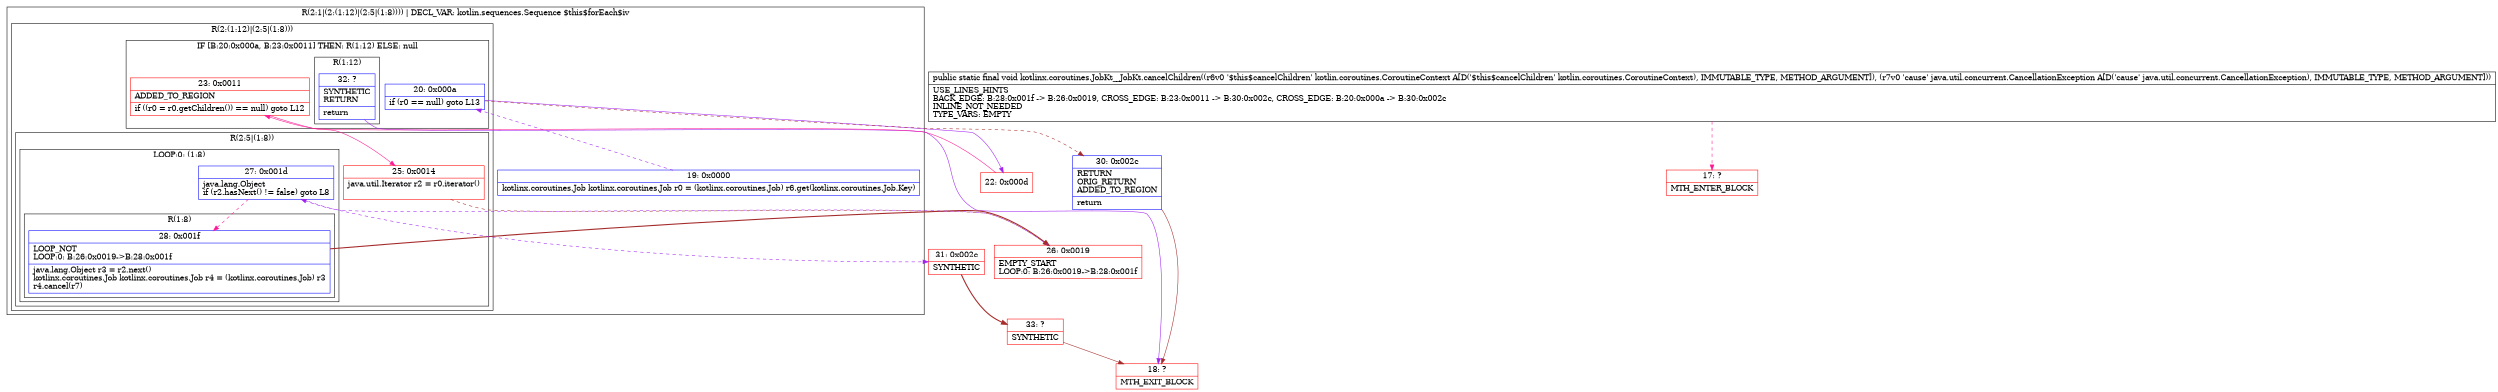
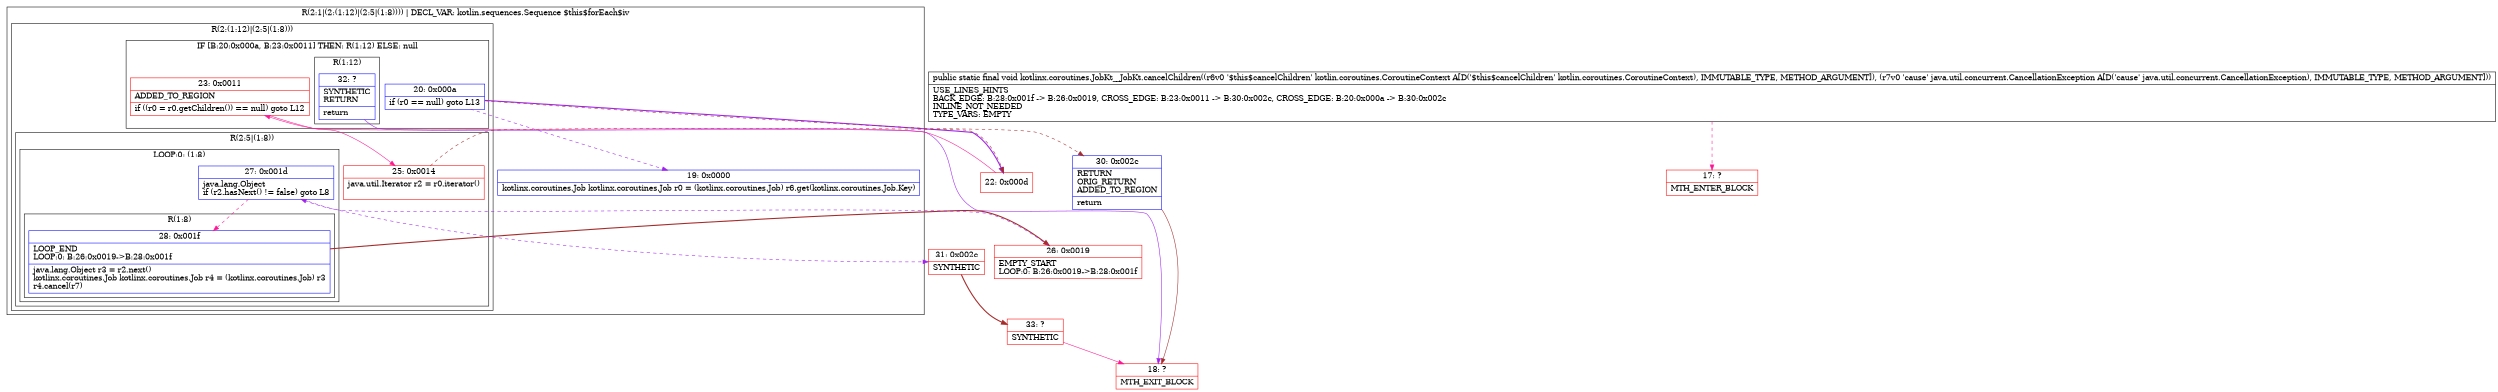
(752, 117) -> (752, 117)
(577, 140) -> (566, 139)
(750, 211) -> (720, 128)
(55, 249) -> (55, 249)
(1091, 352) -> (1091, 352)
